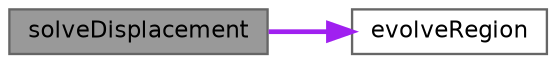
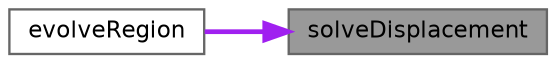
(298, 32) -> (235, 32)
